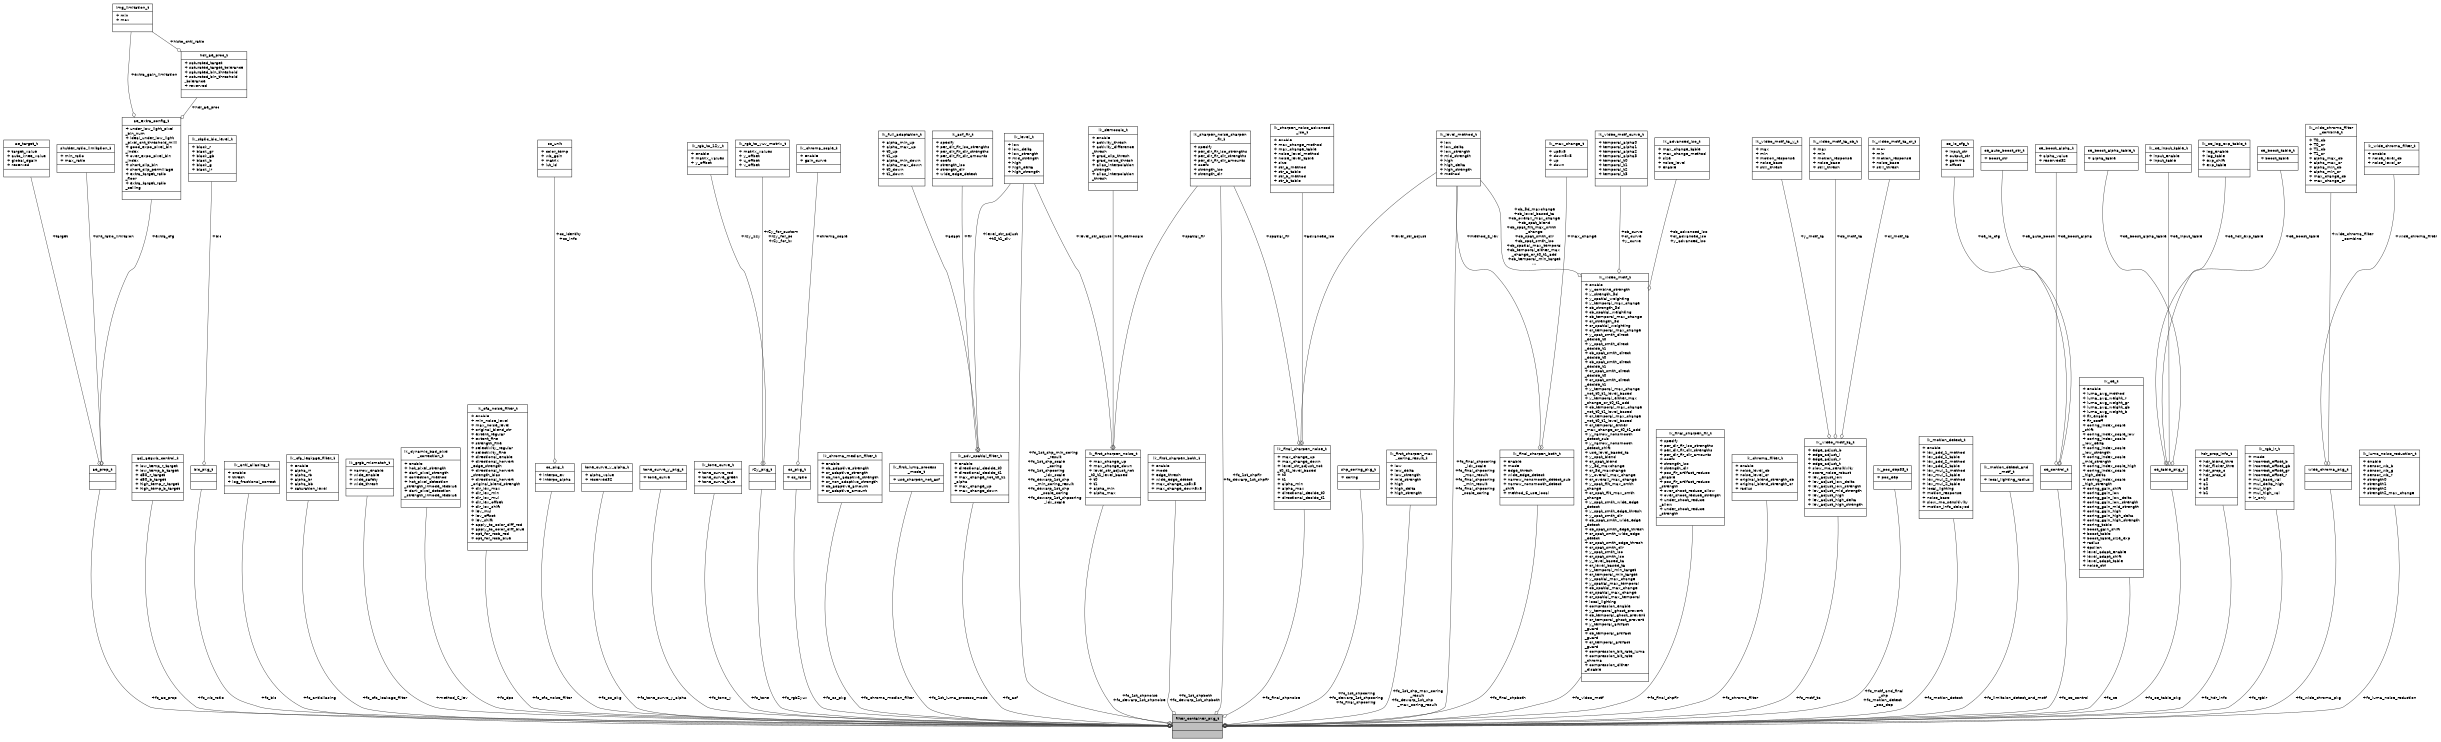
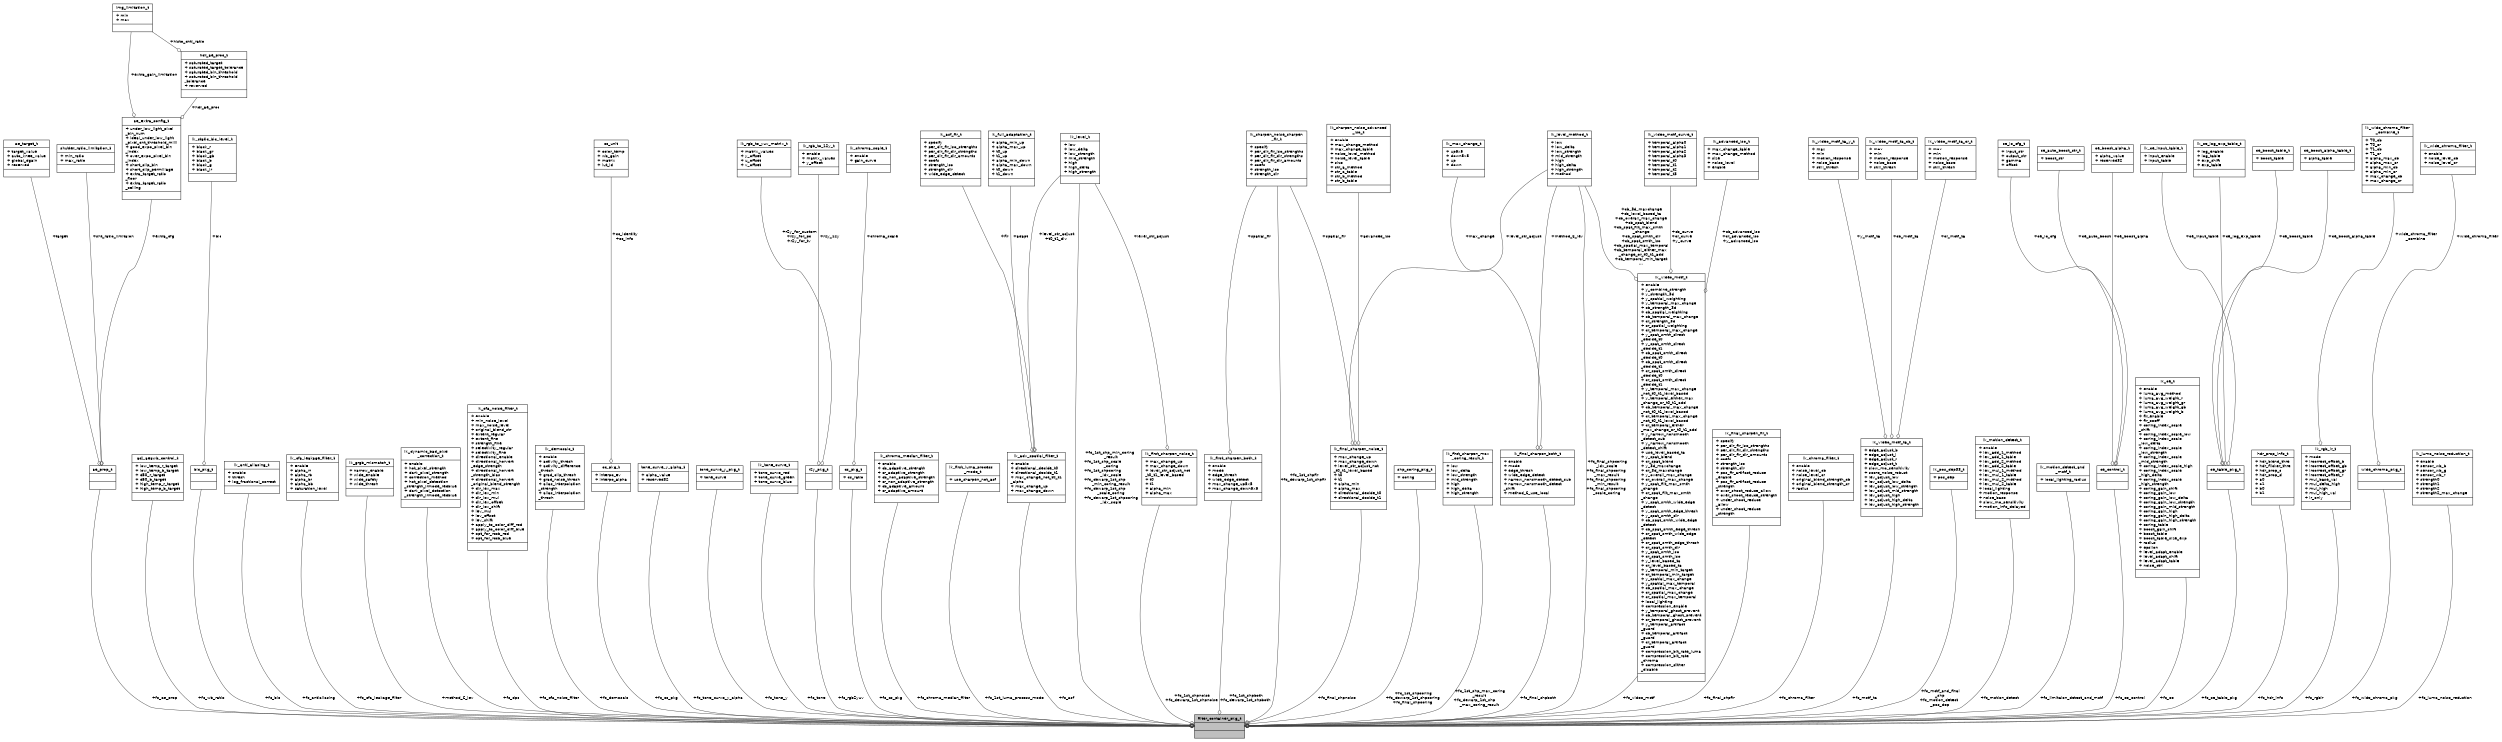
(2243, 237) -> (2241, 237)
(1133, 308) -> (1228, 316)
(2330, 313) -> (2336, 304)
(1113, 318) -> (606, 709)
